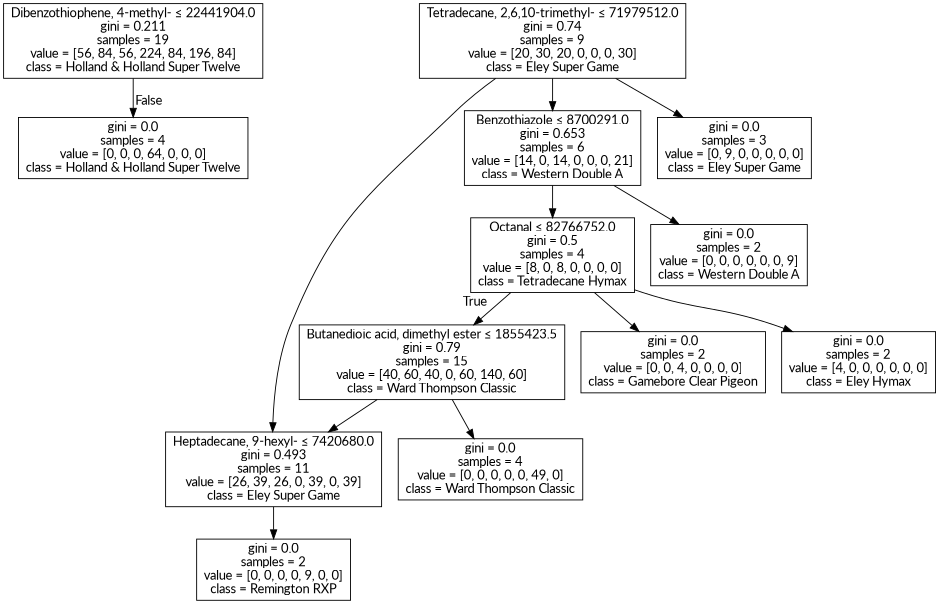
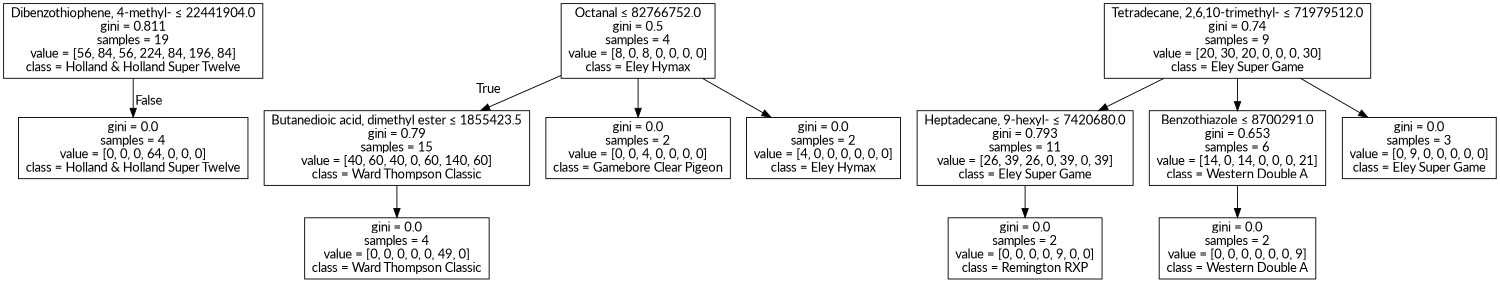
(133, 27) -> (133, 27)
(553, 197) -> none
(553, 282) -> (638, 68)
(357, 413) -> none
(274, 455) -> (1025, 134)
